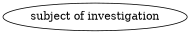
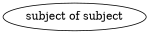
(95, 17) -> (75, 17)
